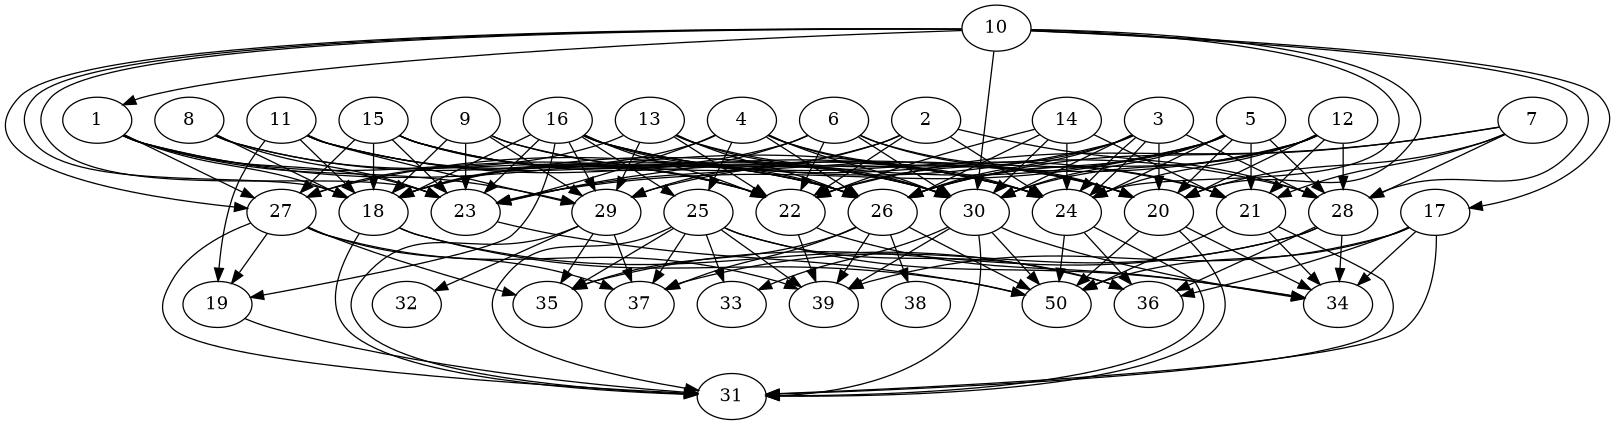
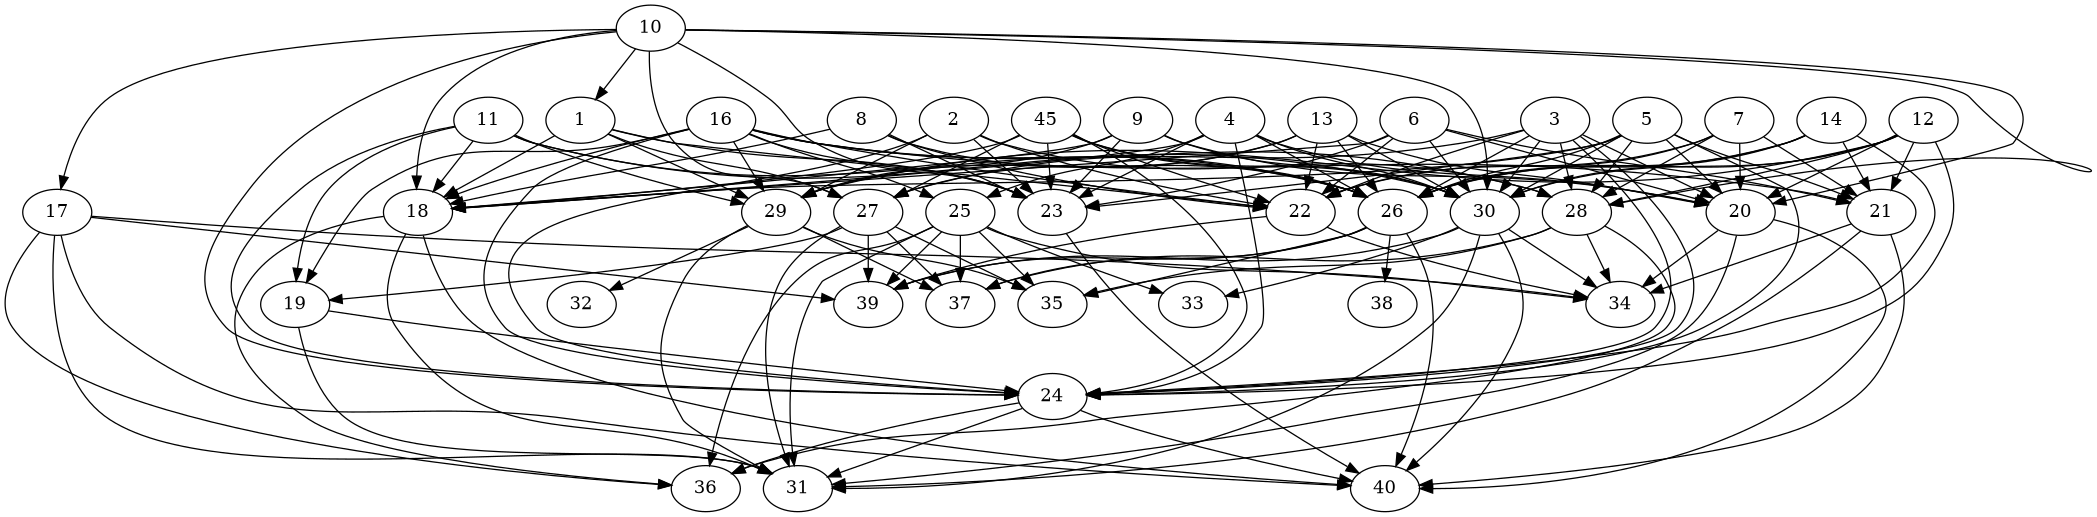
(374, 120) -> (1046, 120)
(576, 167) -> (701, 358)
(1057, 304) -> (1385, 489)
